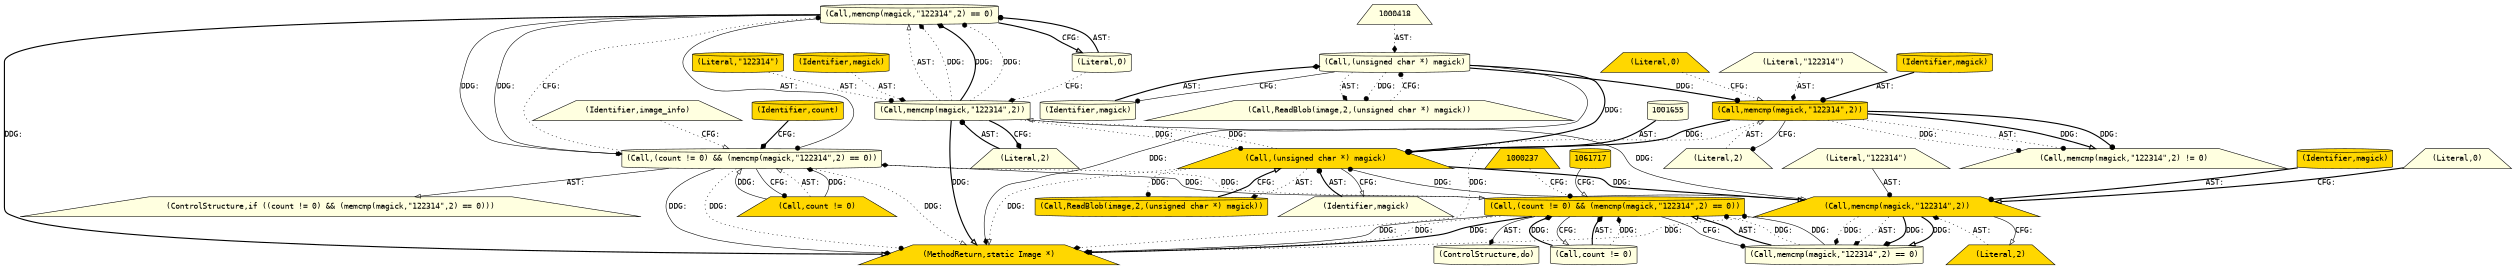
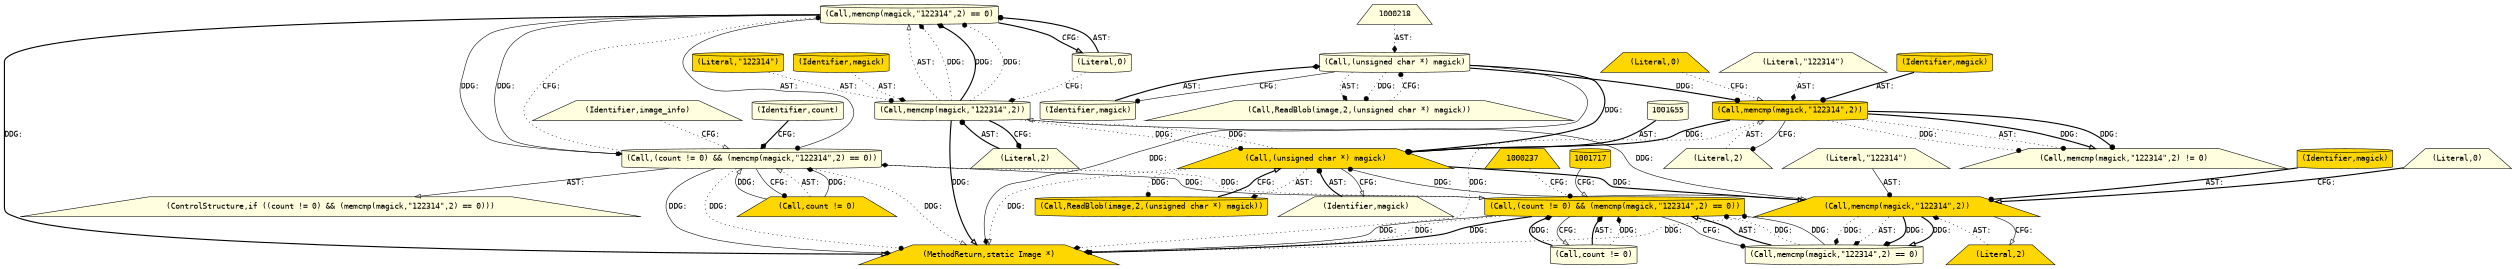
(1395, 14) -> (1395, 14)
(798, 111) -> (798, 111)
(1590, 159) -> (1590, 159)
(1486, 255) -> none
